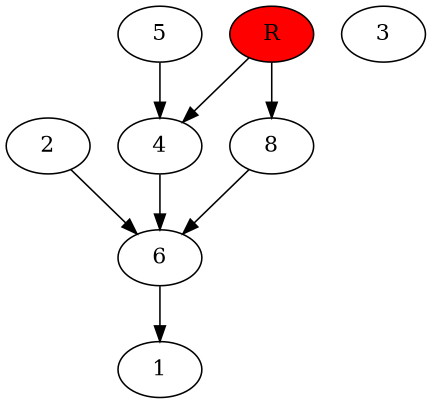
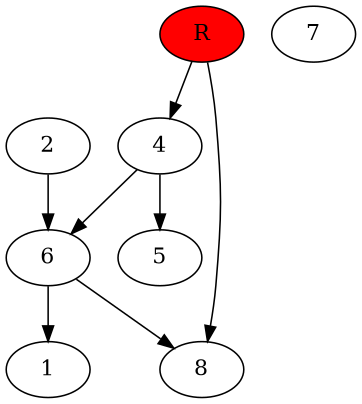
(384, 34) -> (314, 34)
(160, 82) -> (160, 194)
(222, 196) -> (118, 309)
